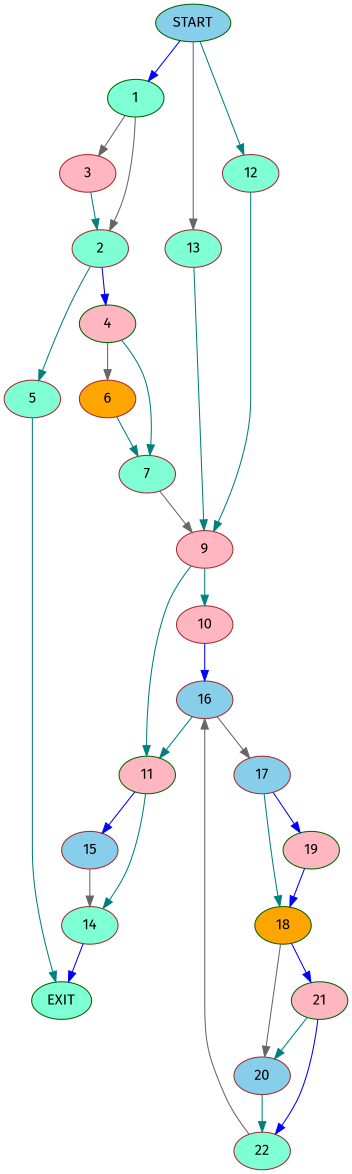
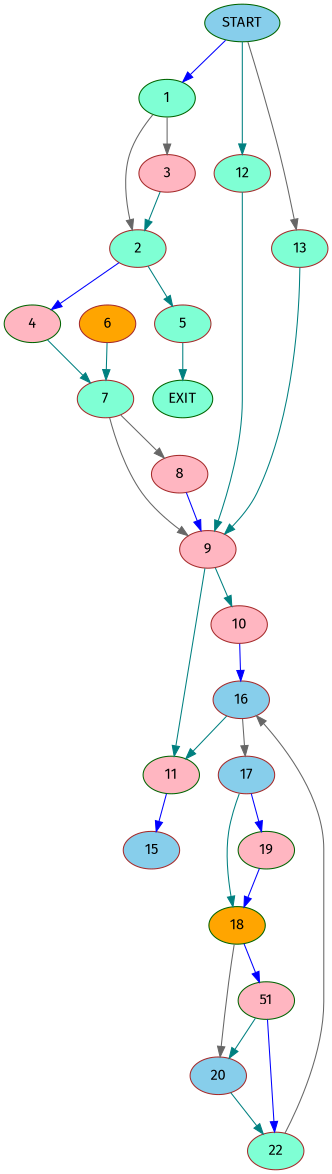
(108, 356) -> none
none -> (180, 474)
(90, 925) -> none
(320, 1001) -> (266, 1001)
